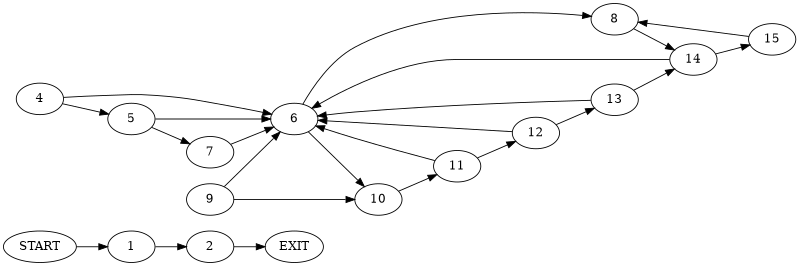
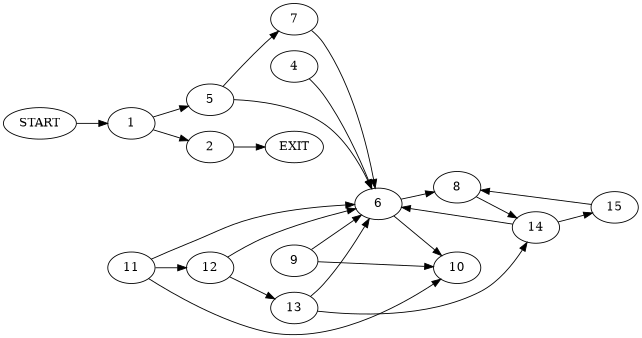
(81, 108) -> (167, 113)
(414, 185) -> (290, 335)
